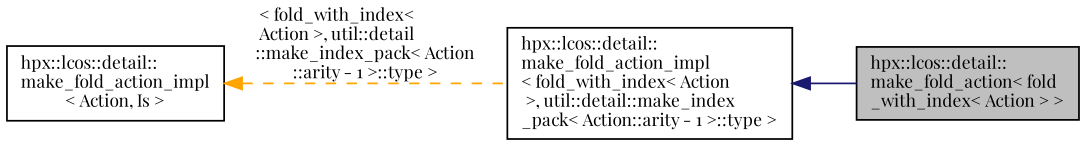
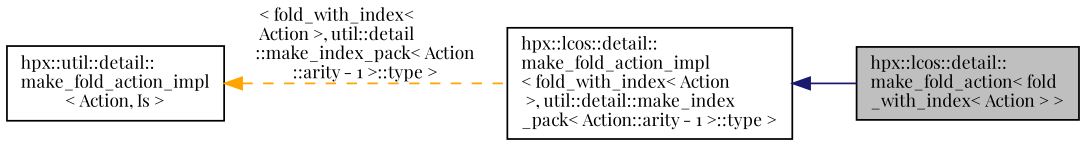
(116, 83) -> (116, 83)
